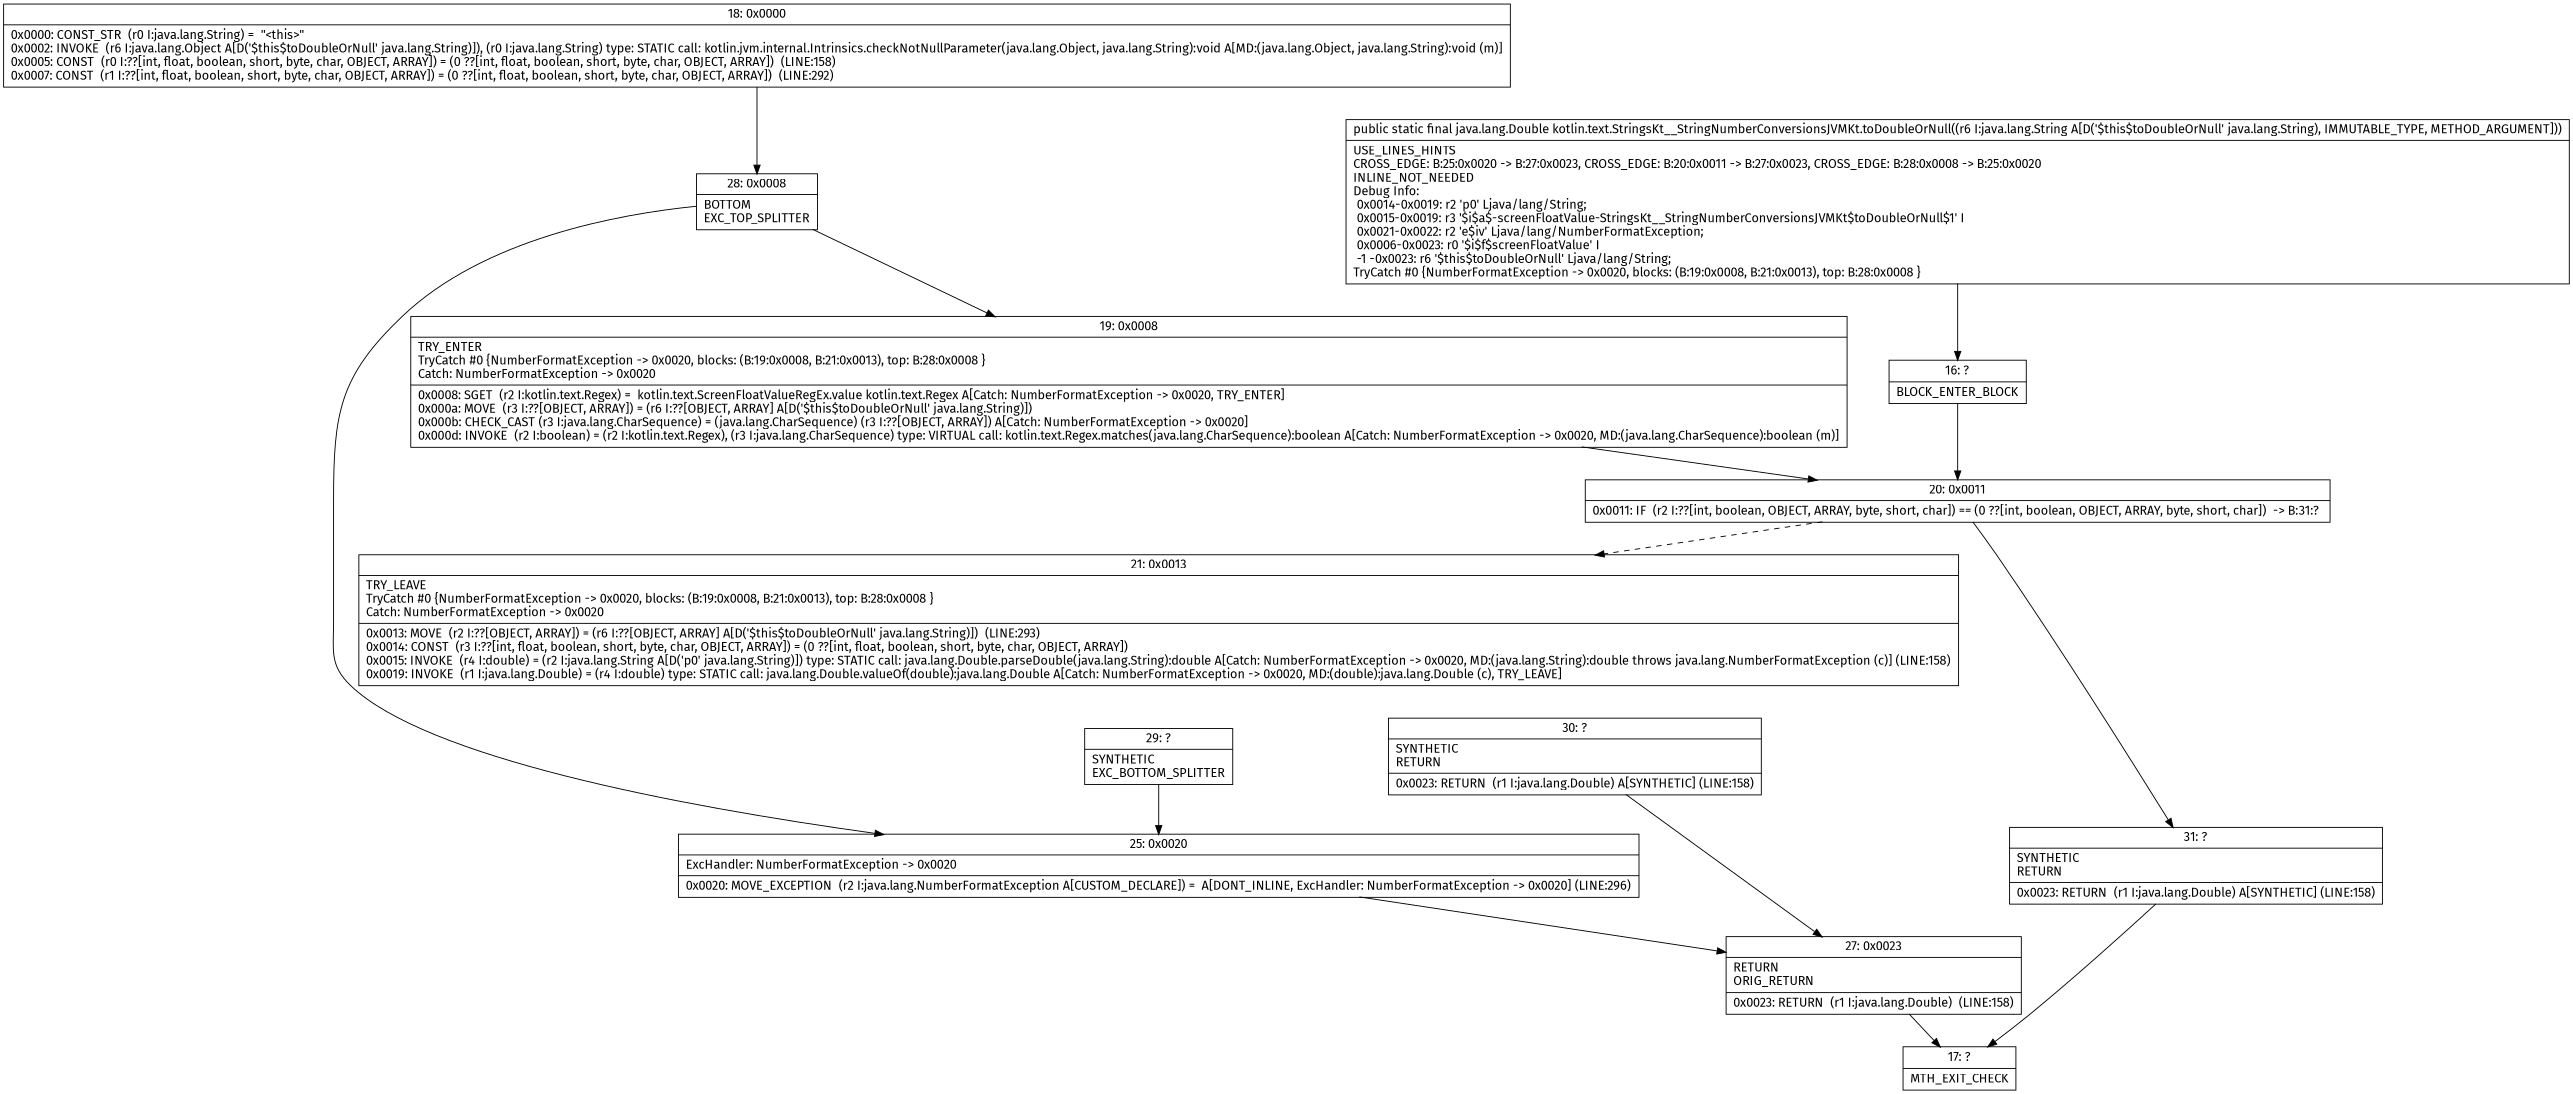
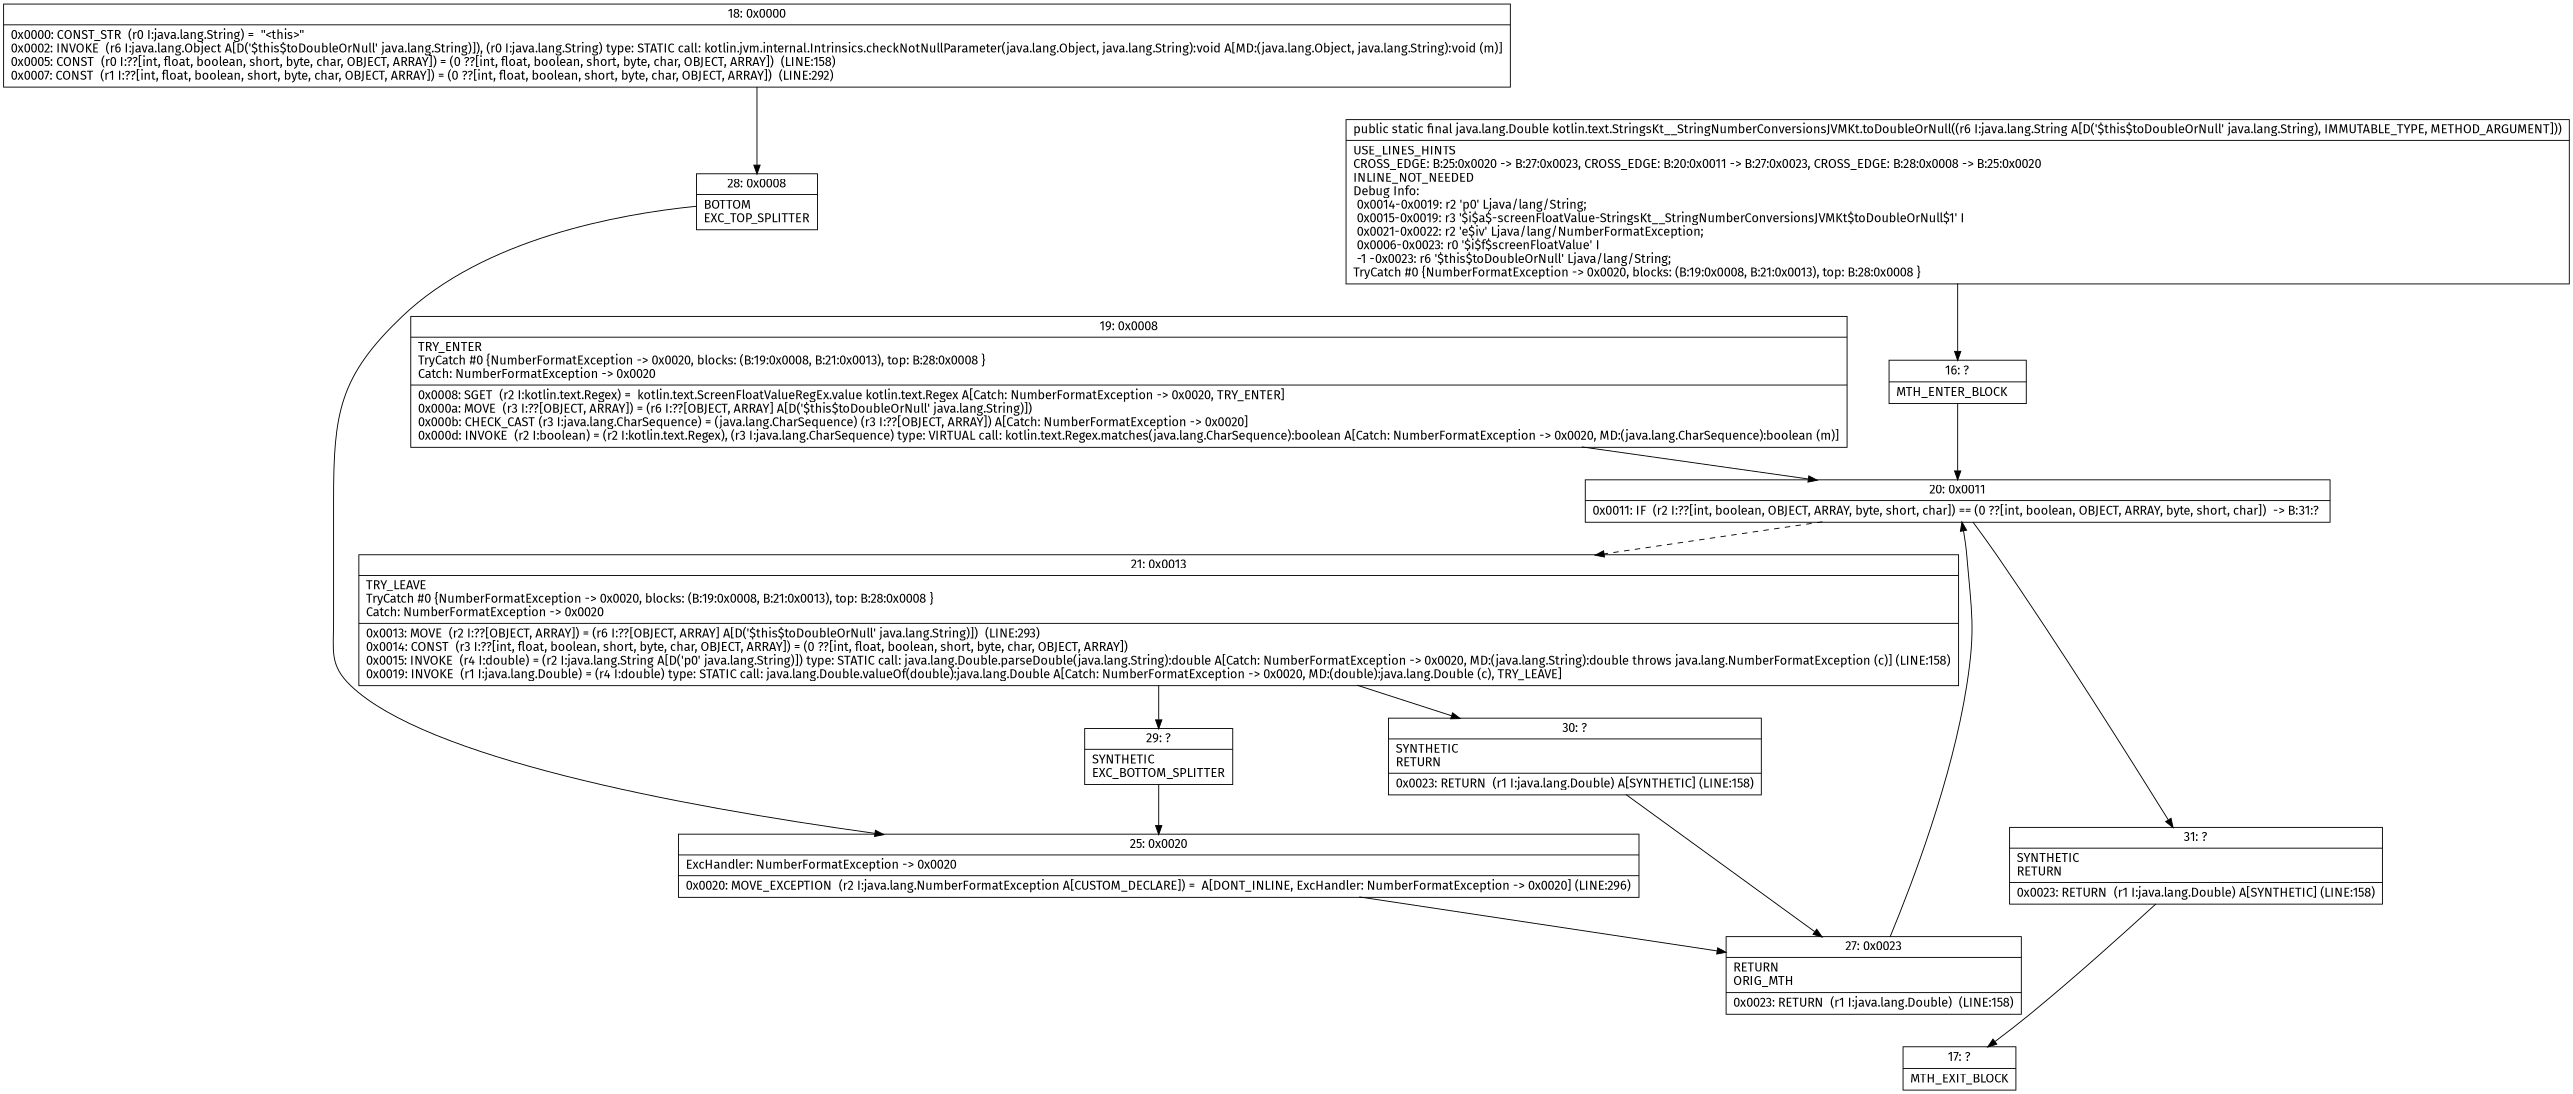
(900, 271) -> none
(1958, 392) -> (1952, 392)
none -> (1404, 700)
none -> (1159, 702)
(1774, 981) -> (1764, 981)
(1922, 1027) -> (1956, 738)
(1959, 1079) -> (1959, 1079)
